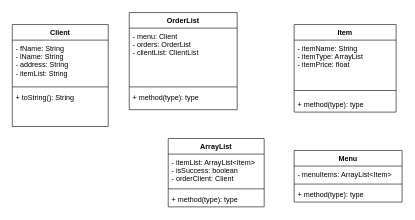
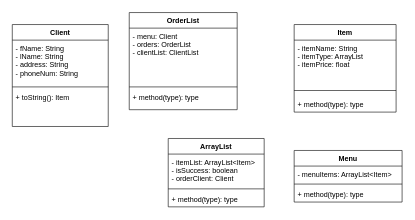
(42, 48) -> (42, 48)
(51, 97) -> (48, 97)
